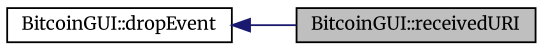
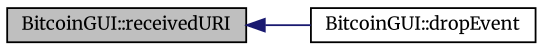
(273, 25) -> (288, 25)
